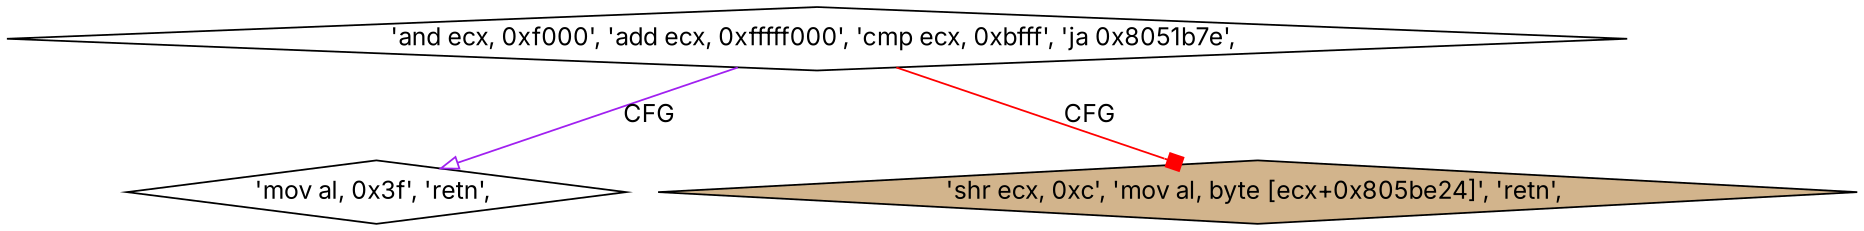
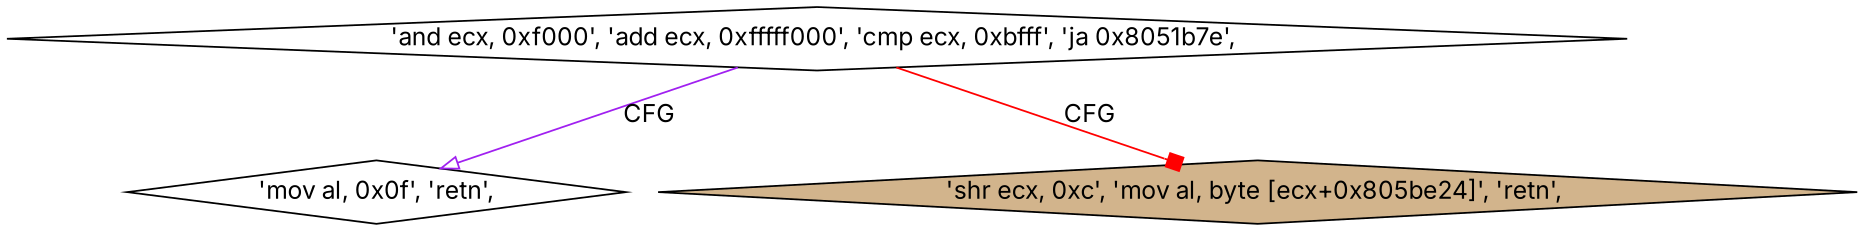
(376, 192) -> (376, 192)
